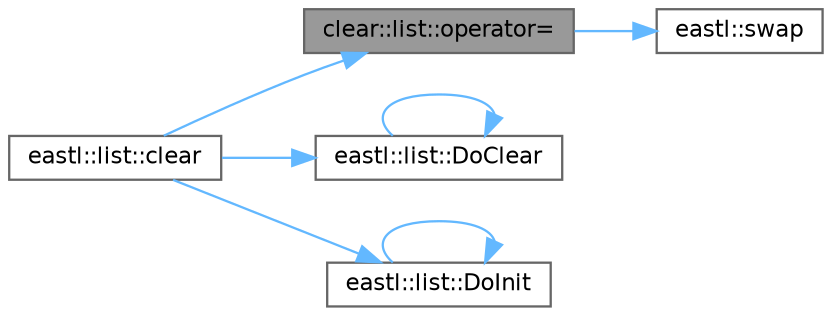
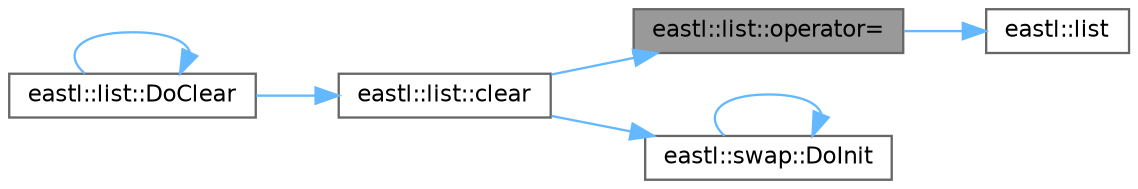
(439, 31) -> (768, 31)
(740, 31) -> (1058, 31)
(257, 158) -> (286, 96)
(439, 285) -> (768, 158)
